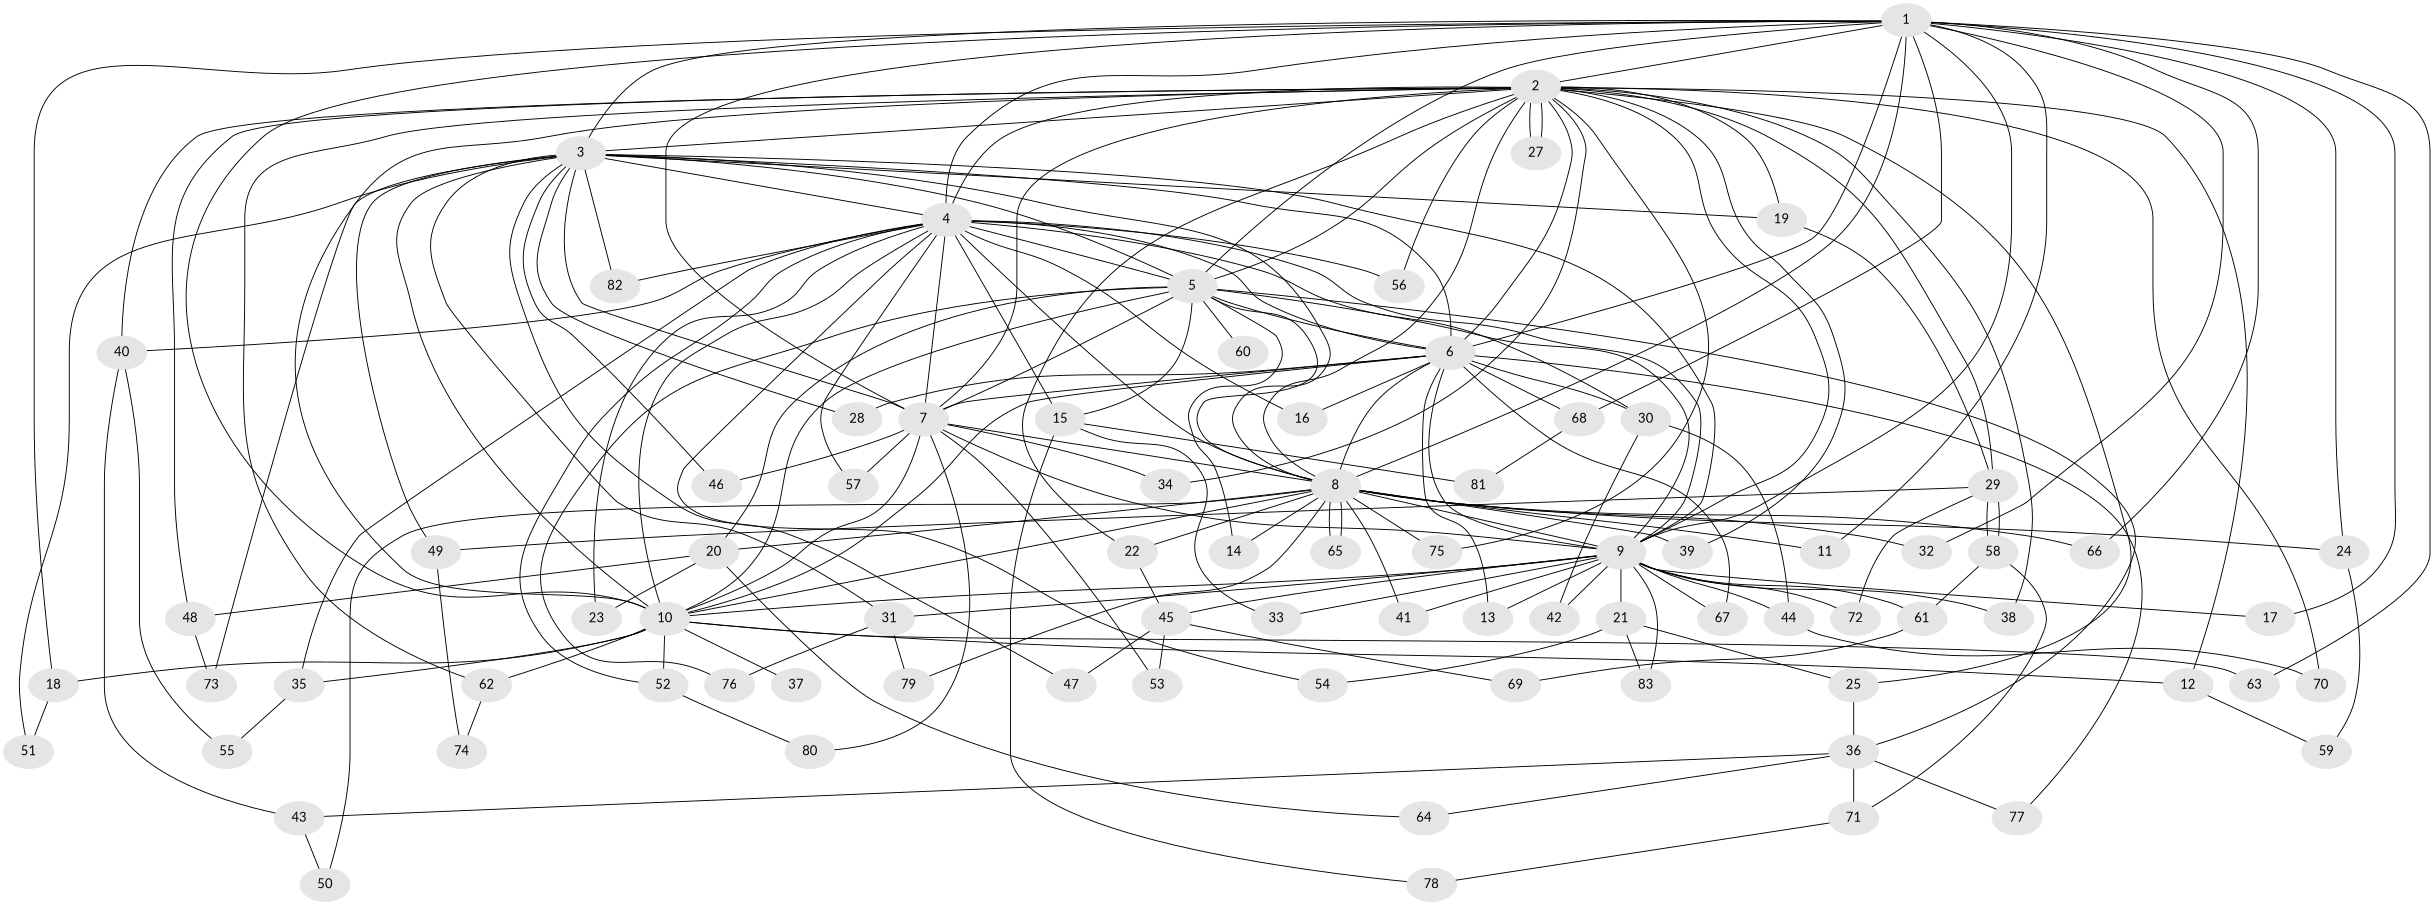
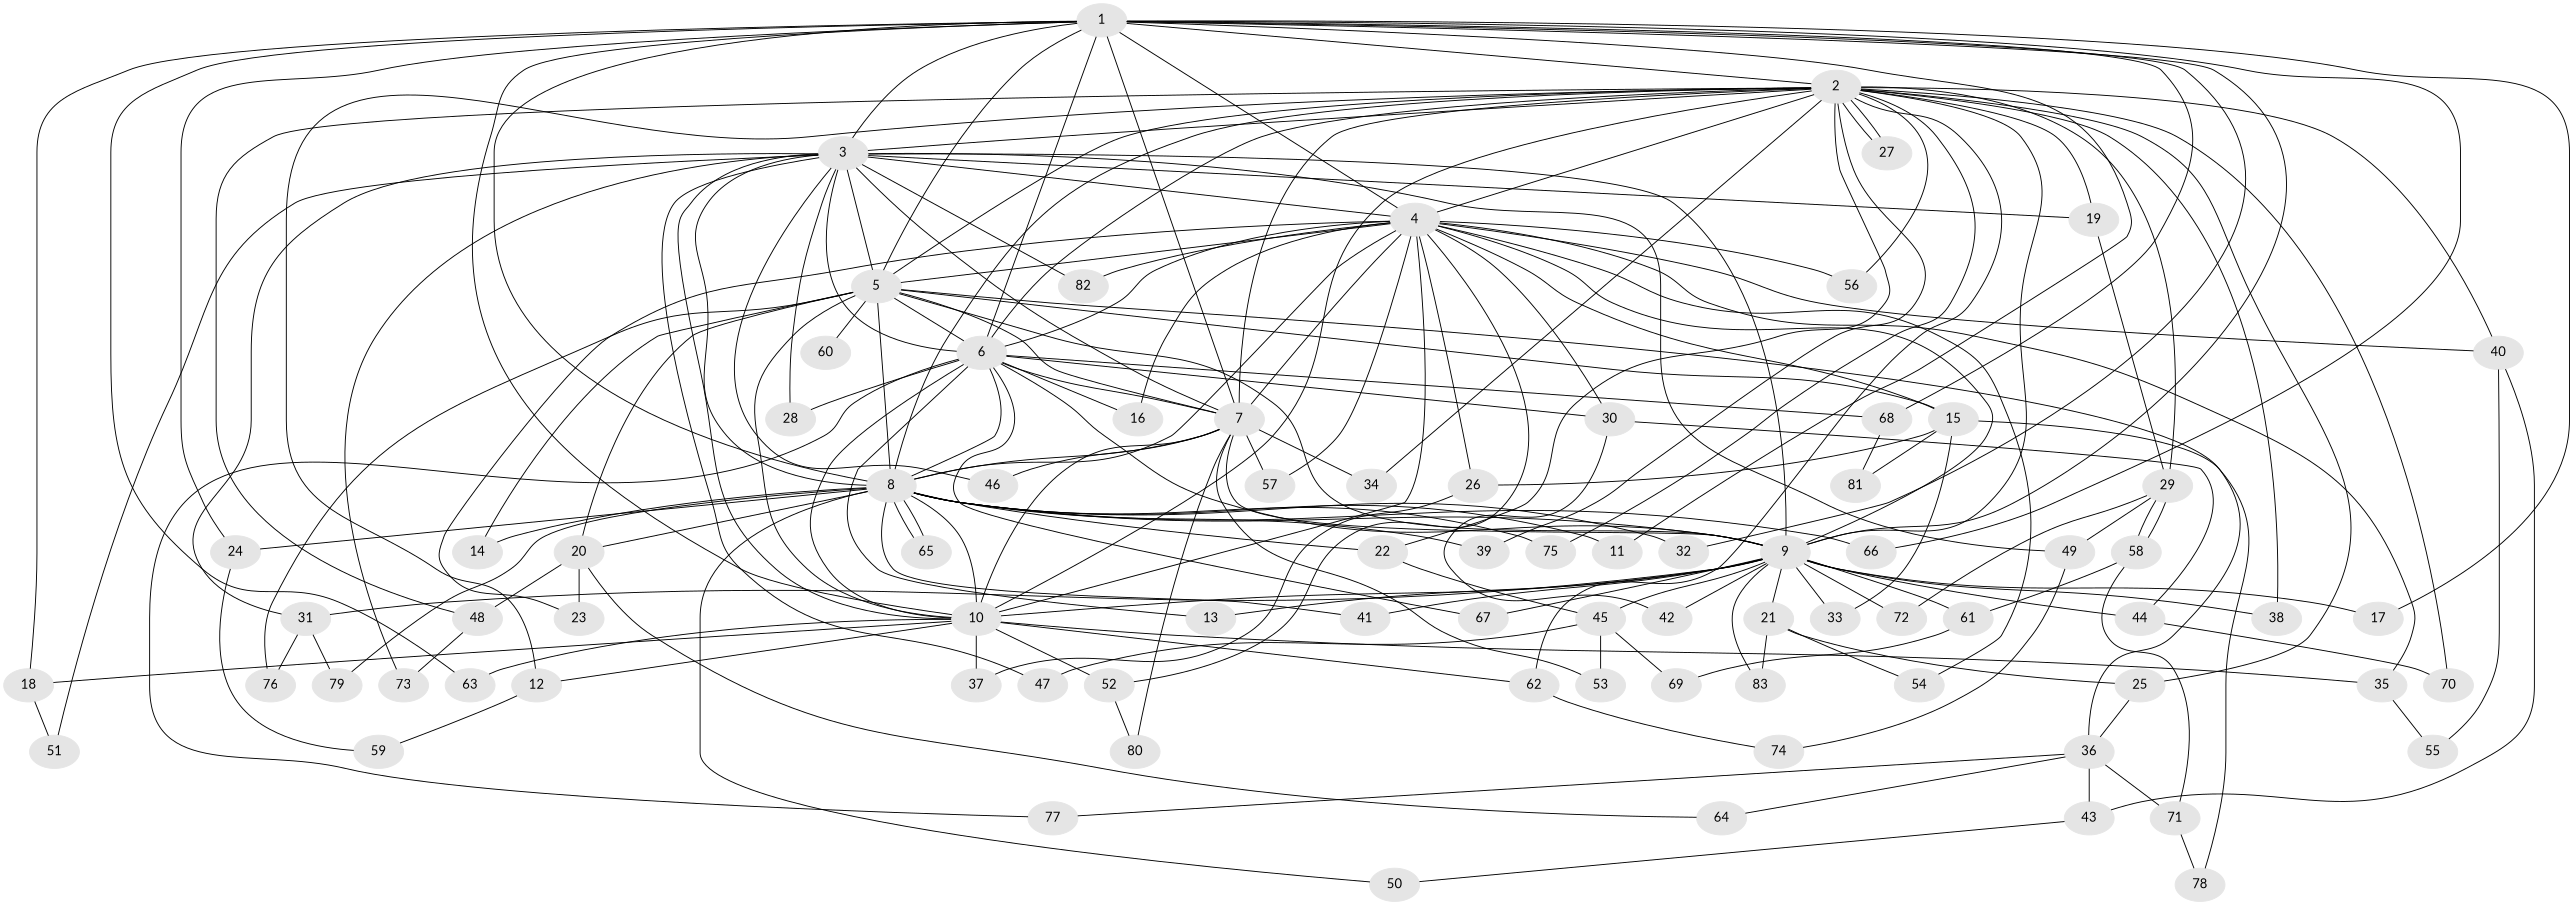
none -> (1473, 486)
